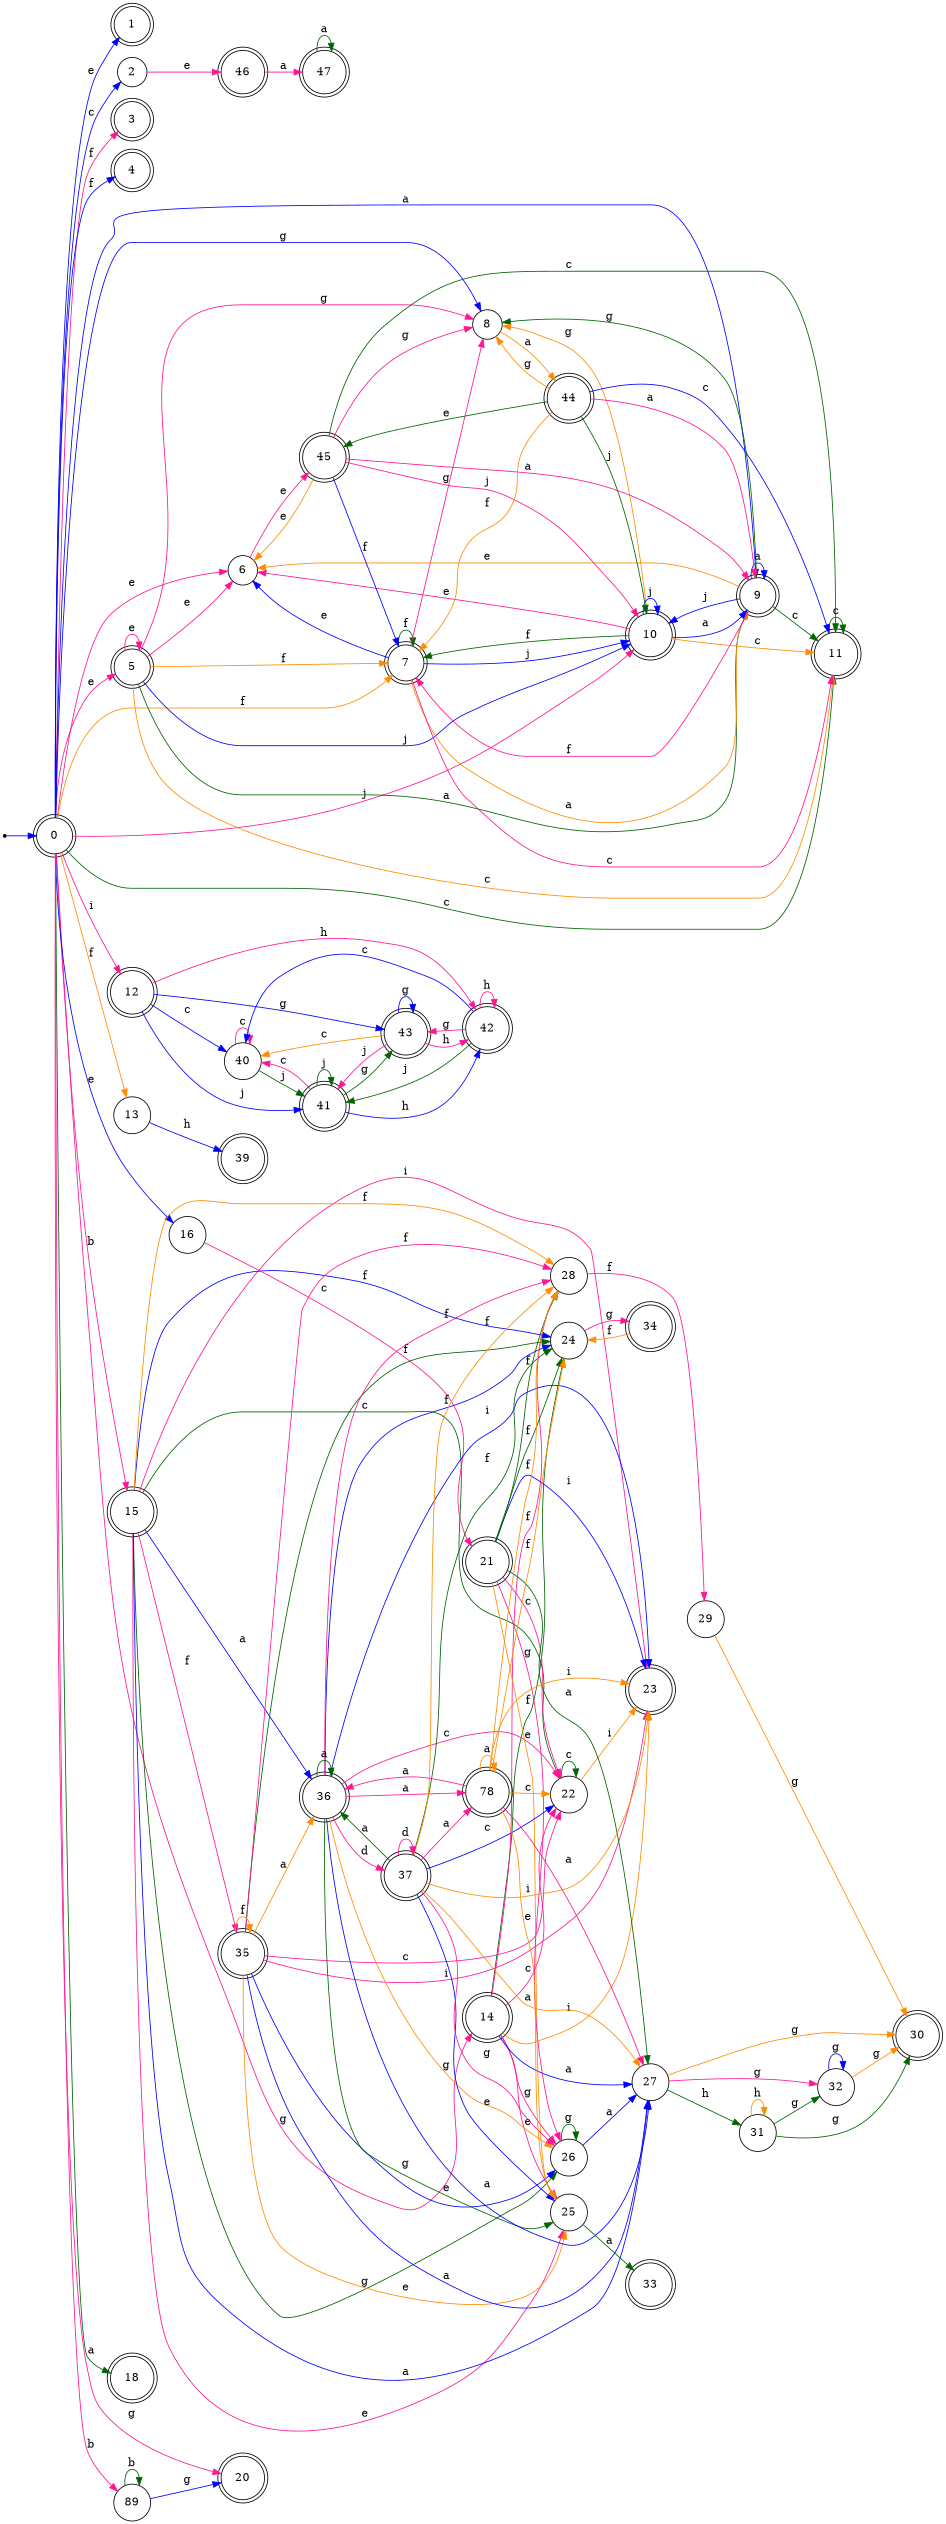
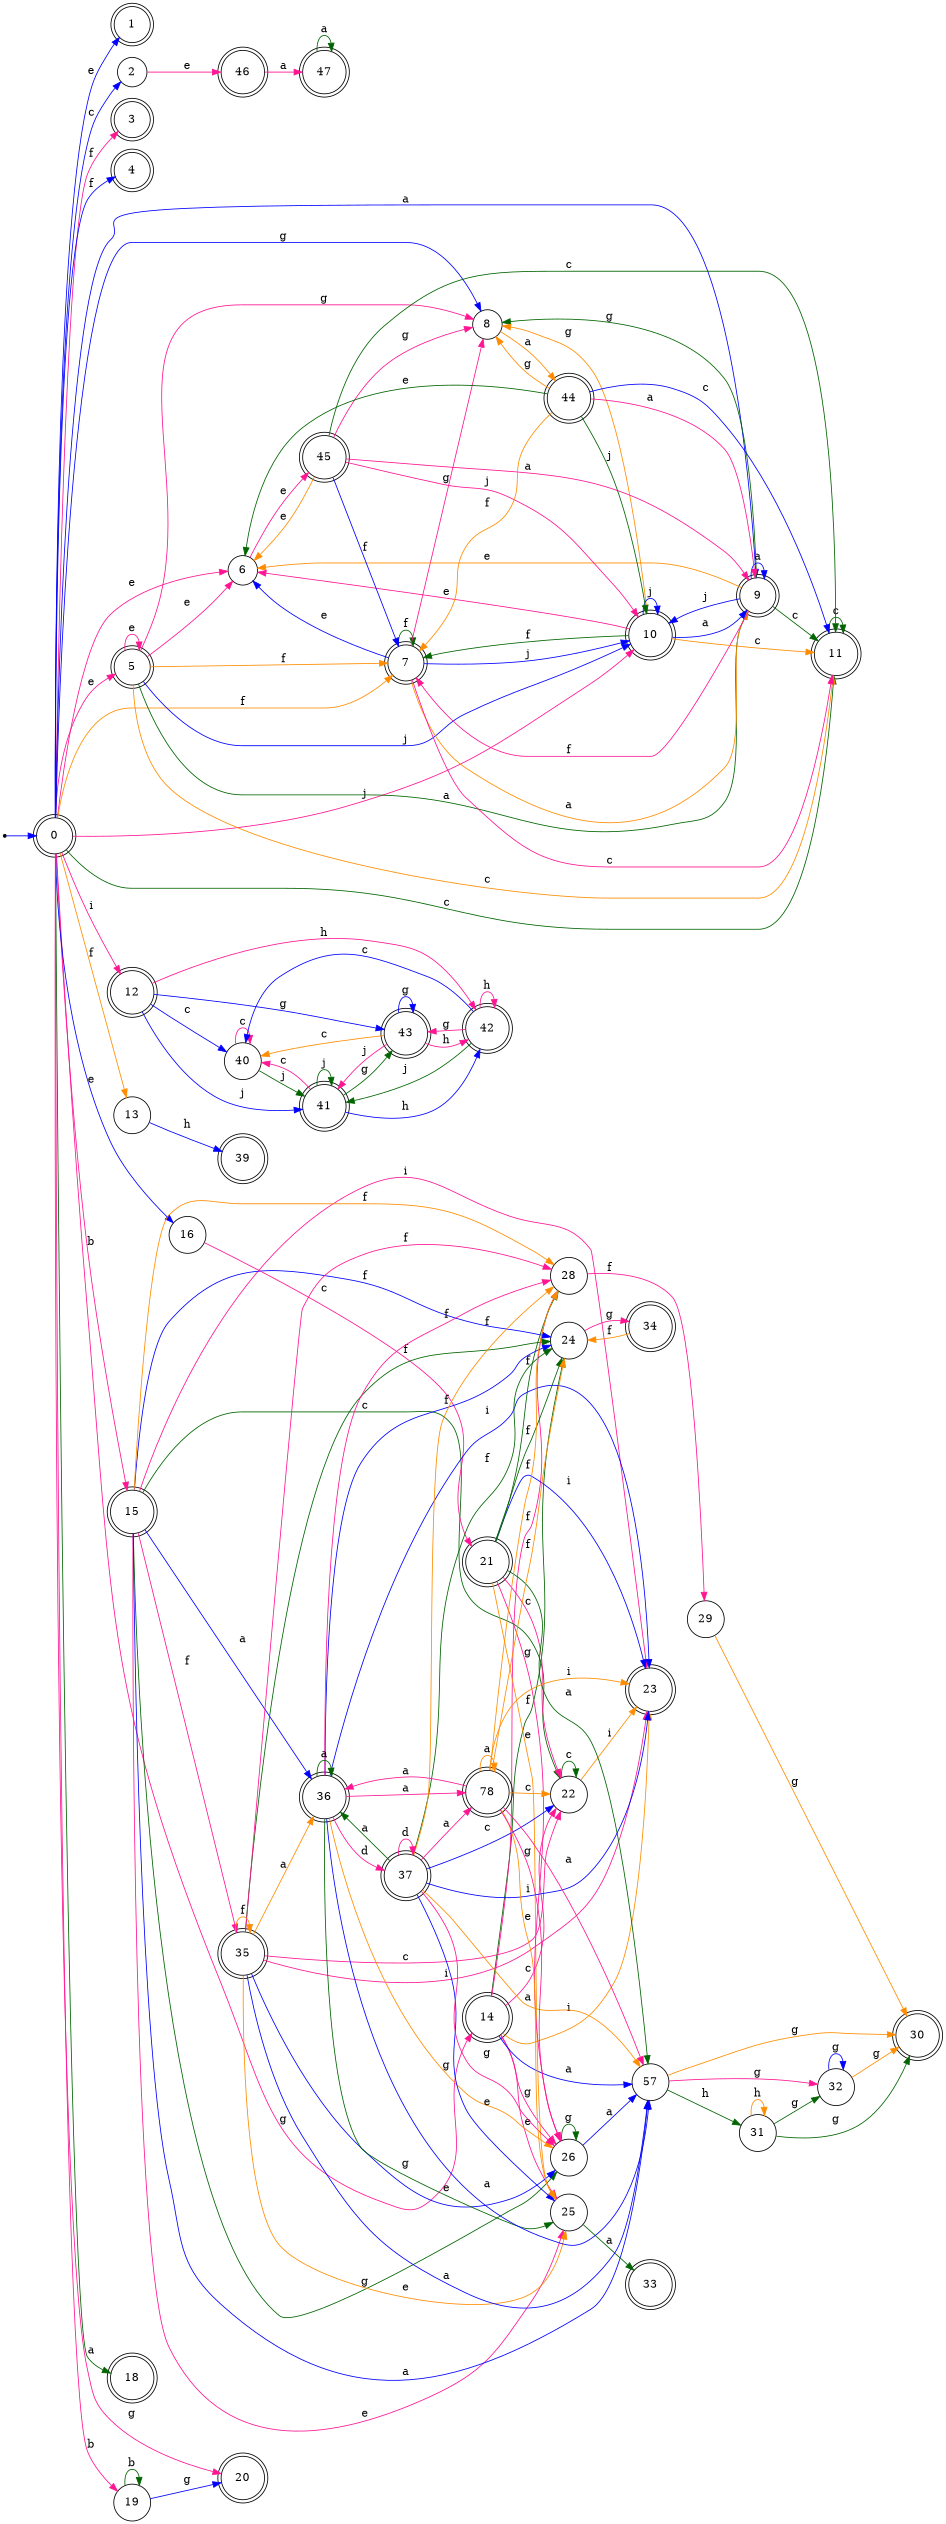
(448, 419) -> (364, 397)
(452, 1739) -> none
(588, 1874) -> (588, 1874)
none -> (541, 1969)
(650, 2082) -> (650, 2082)
(132, 2503) -> (132, 2503)
